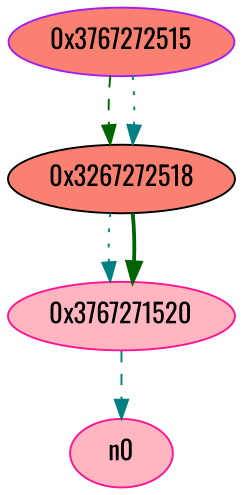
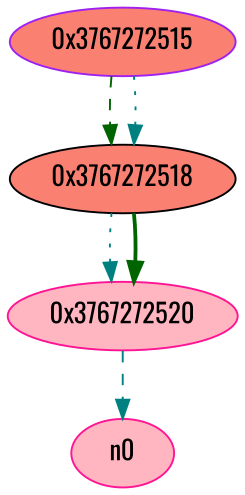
(121, 179) -> (123, 179)
(121, 316) -> (123, 316)
